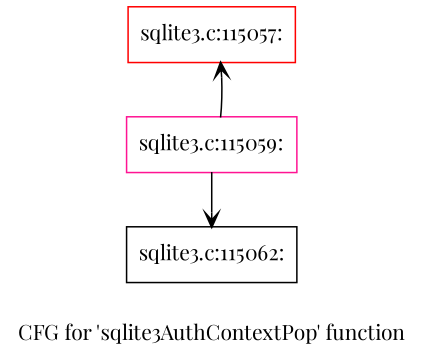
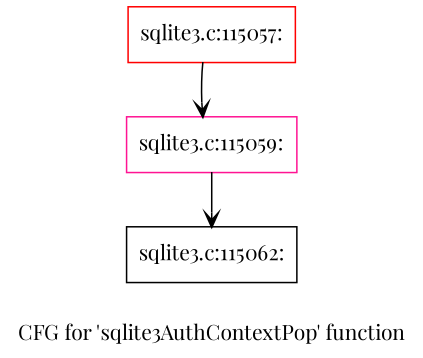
(222, 97) -> (202, 82)
